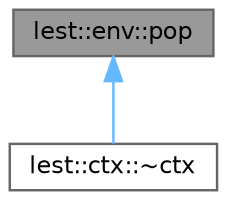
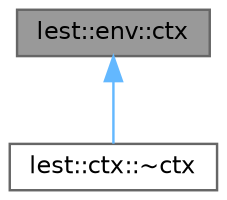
(113, 33) -> (113, 33)
